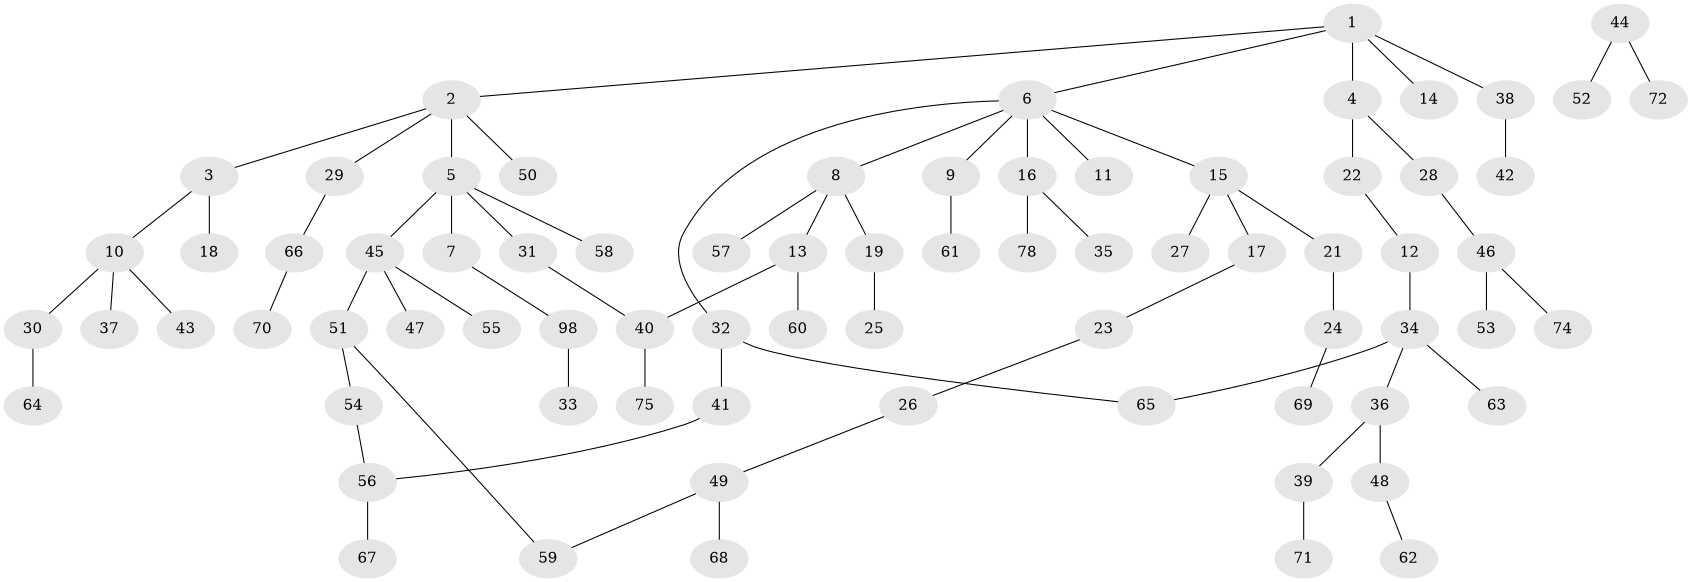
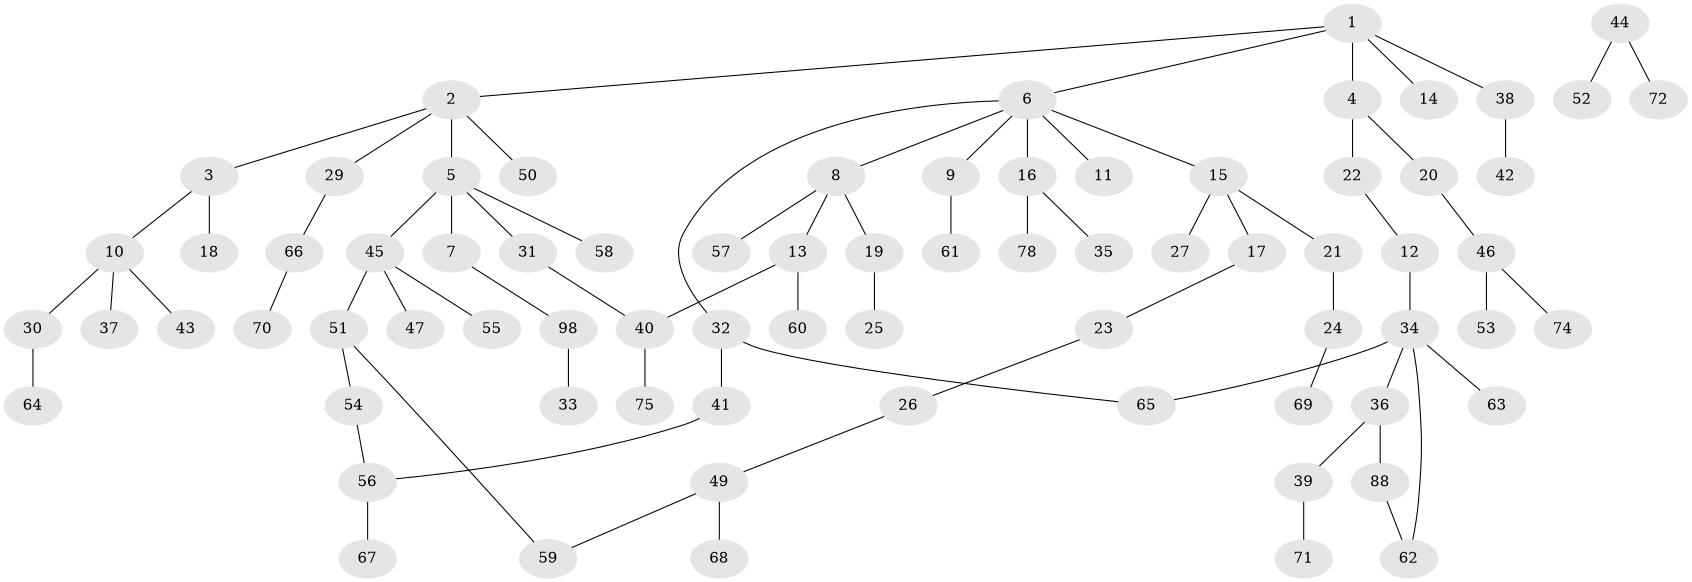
(1429, 176) -> (1429, 176)
none -> (1421, 444)
(1380, 482) -> (1380, 482)
